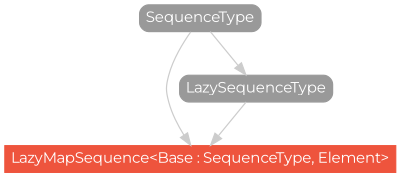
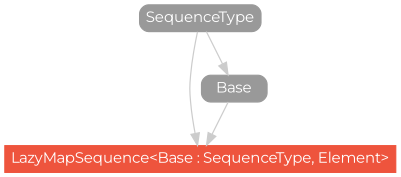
(256, 89) -> (234, 89)
